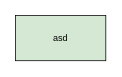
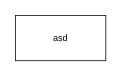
(60, 38) -> (60, 38)
